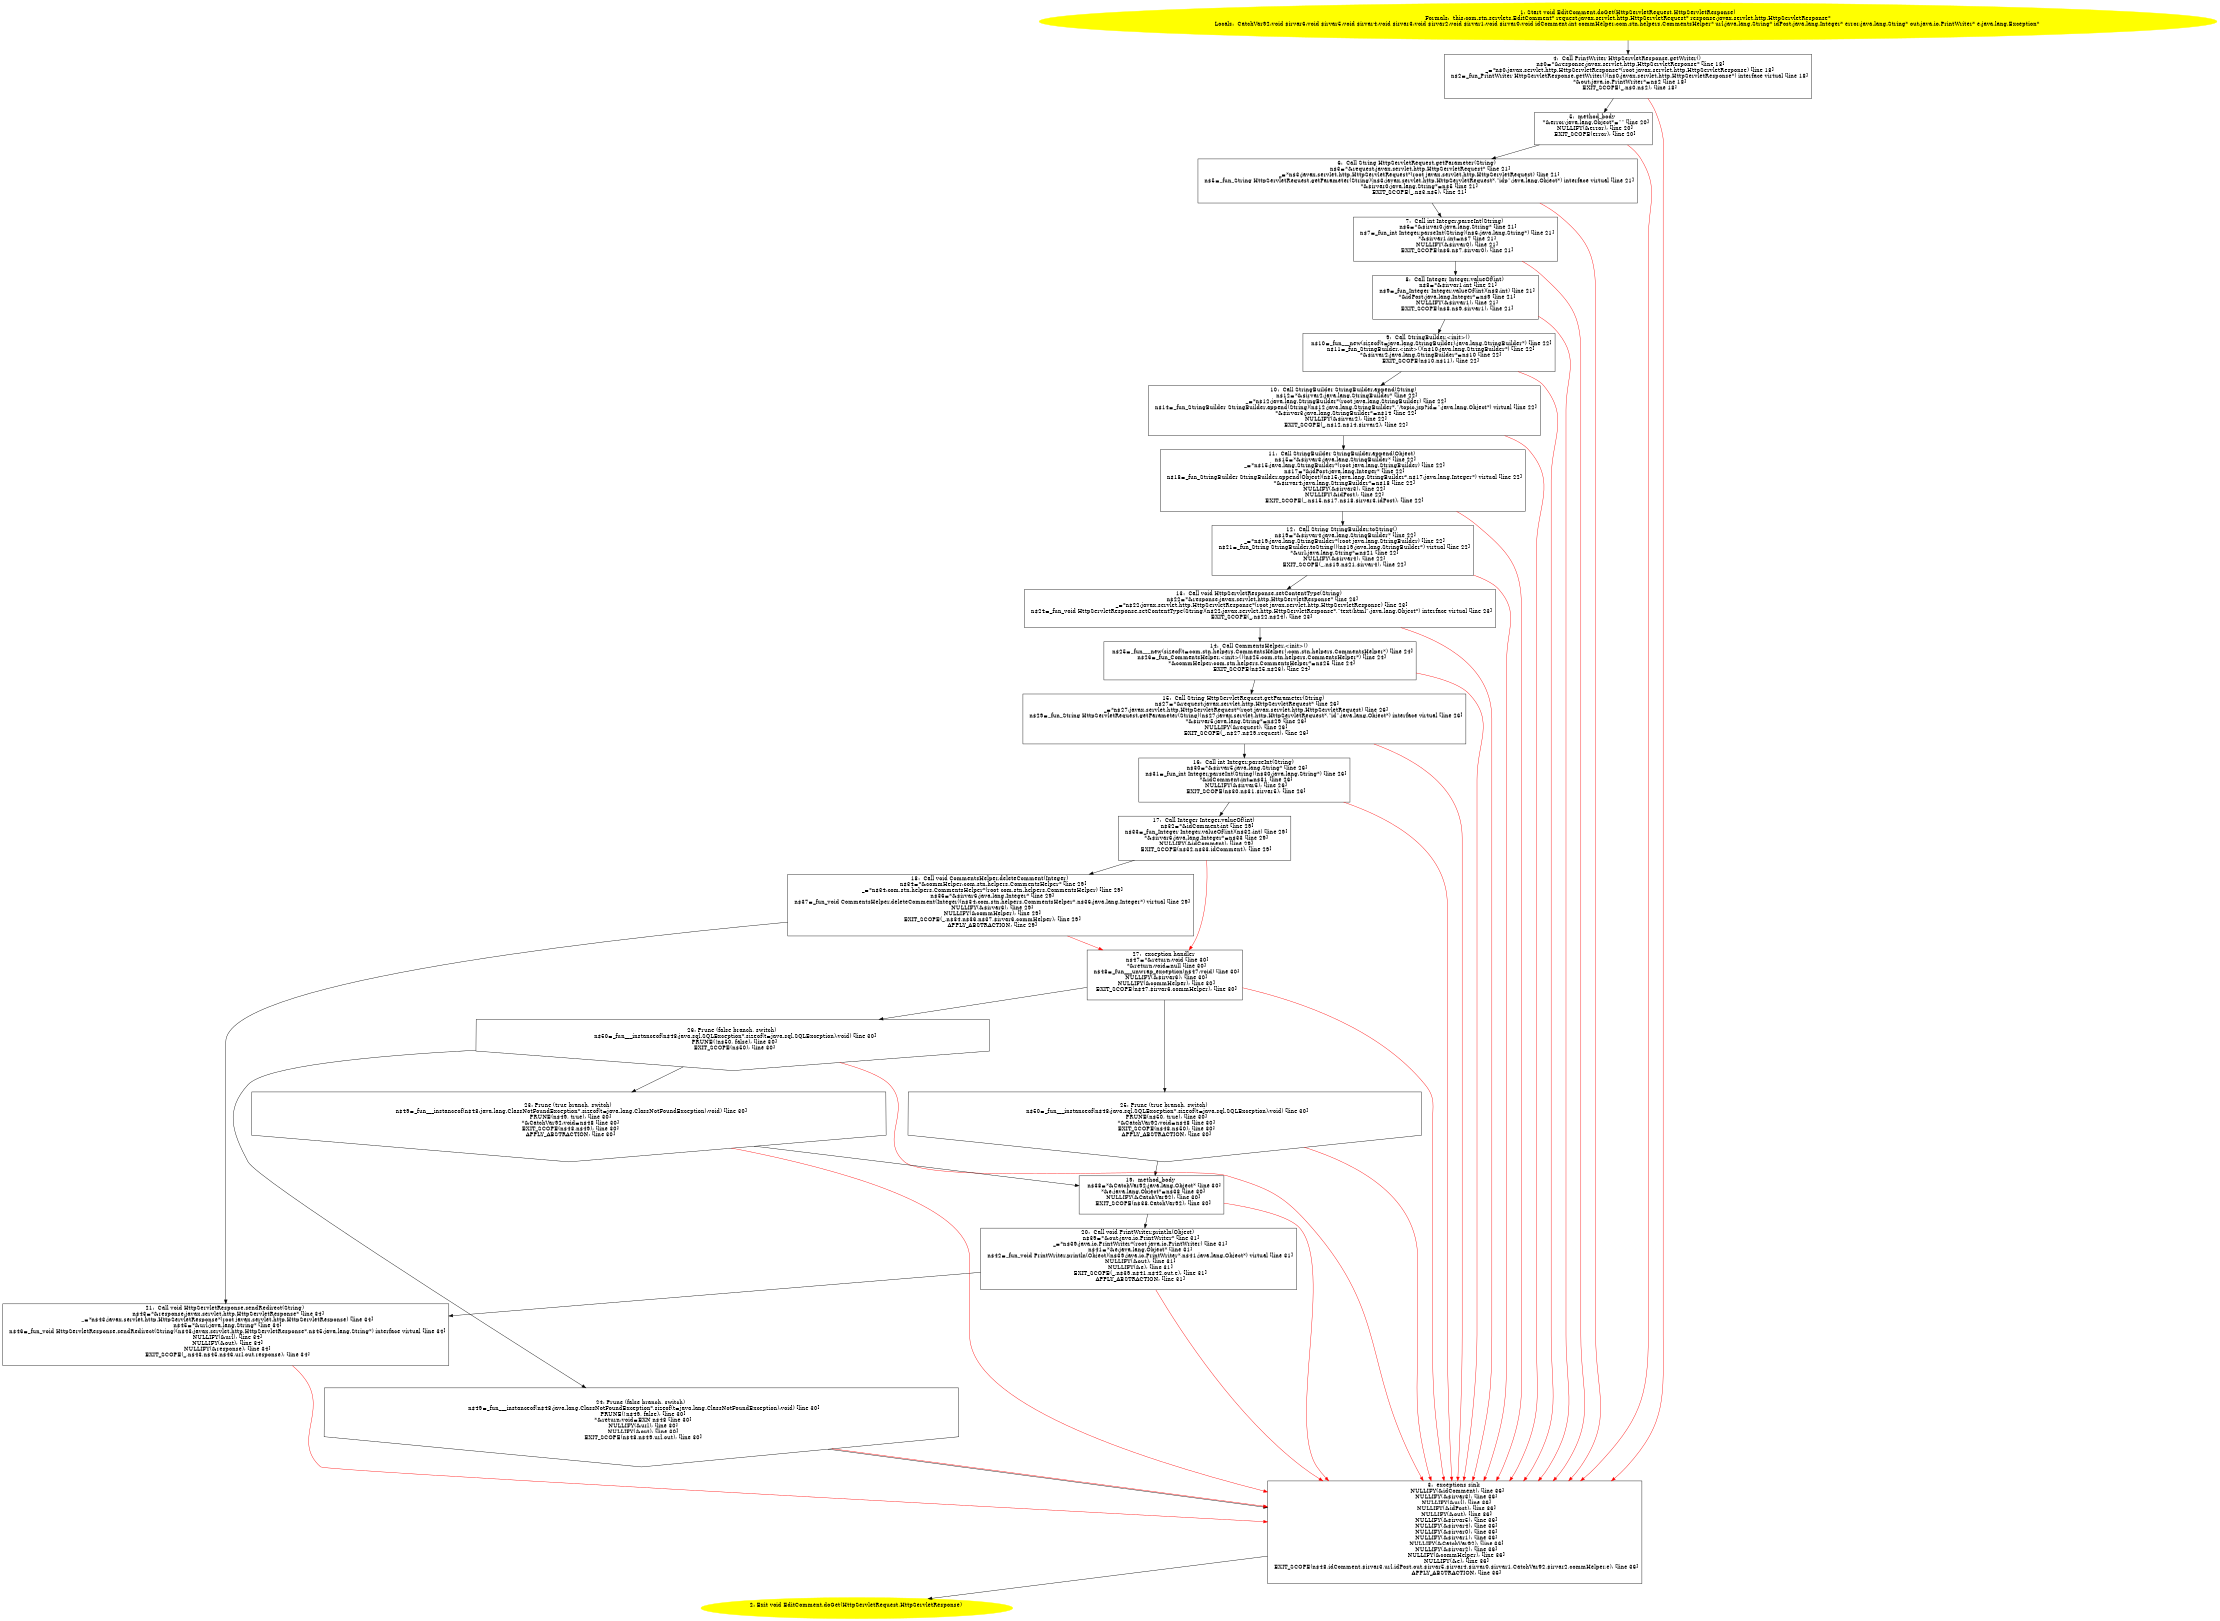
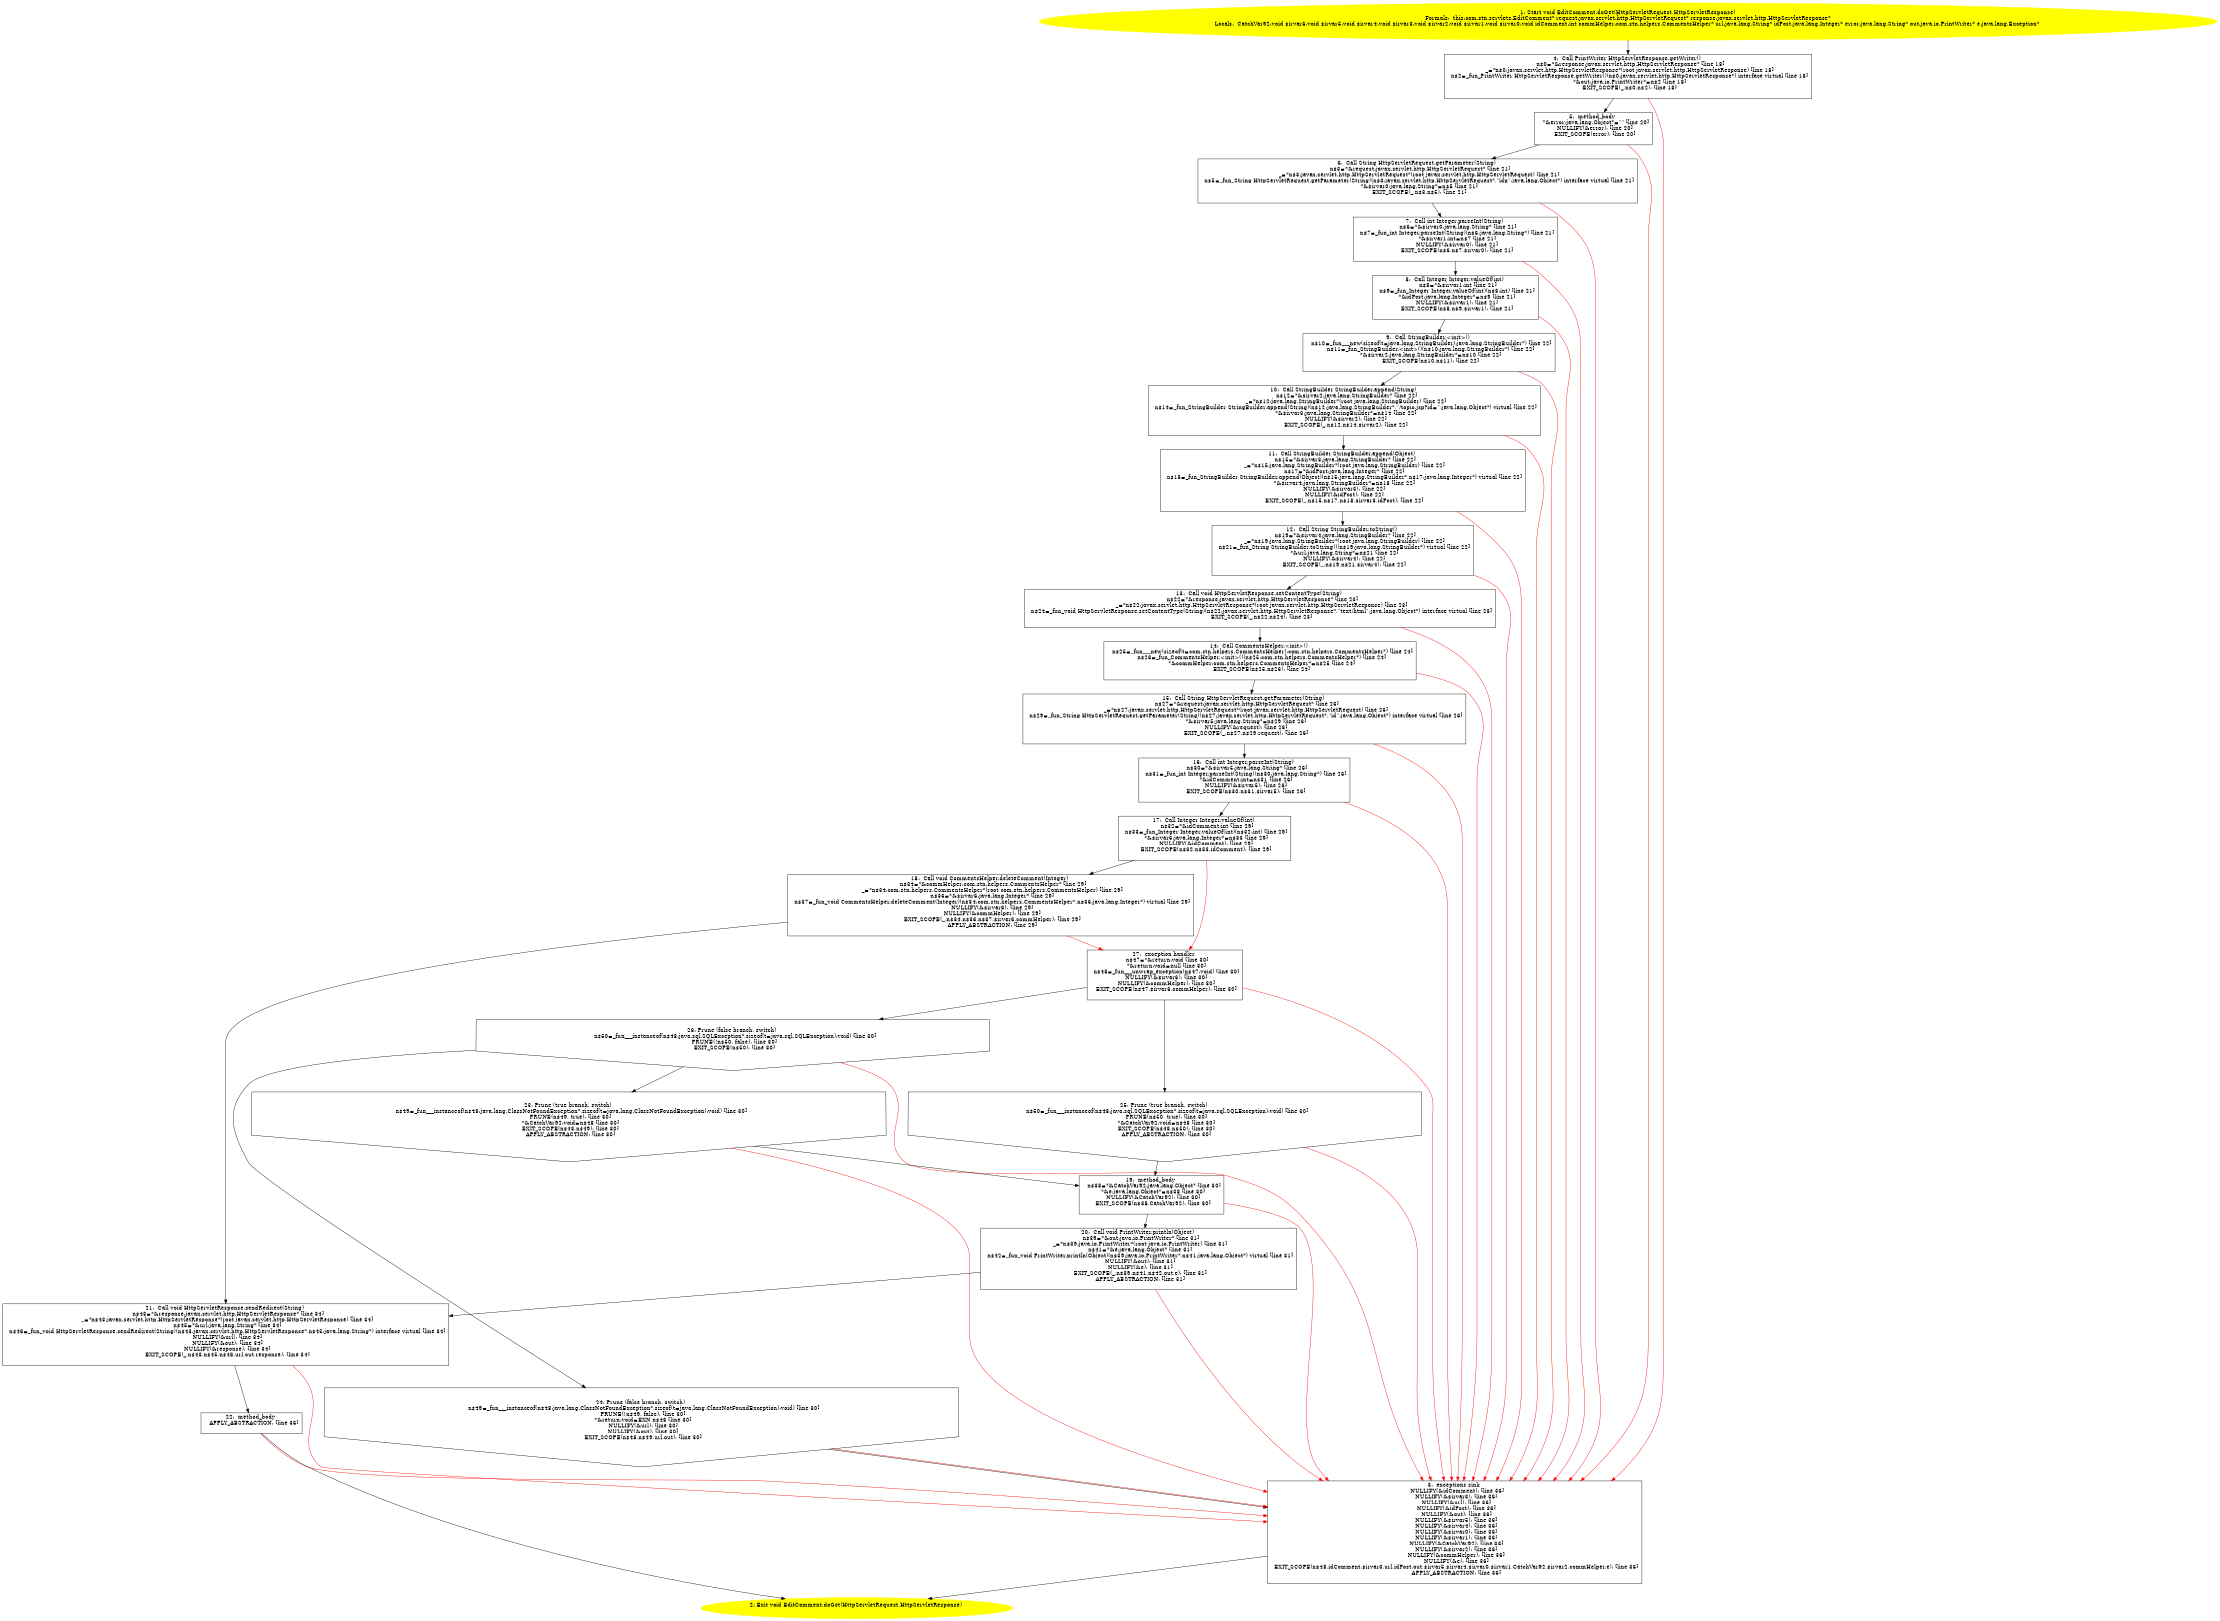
none -> (252, 1423)
